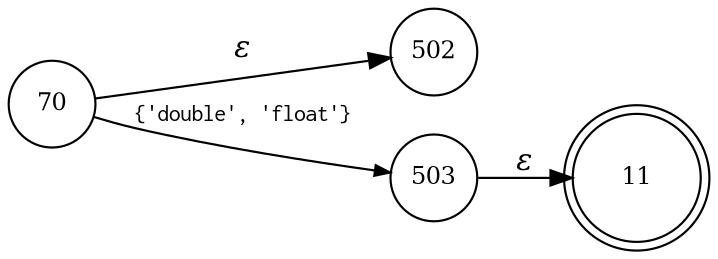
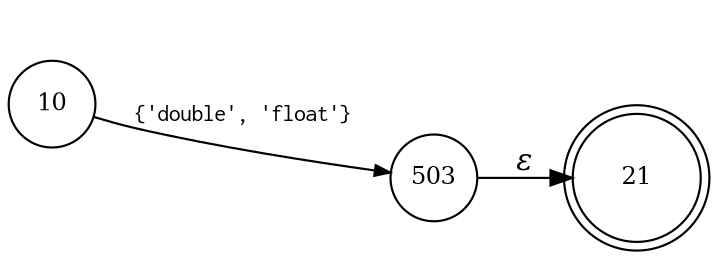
(434, 52) -> none
(52, 104) -> (52, 104)
(637, 178) -> (637, 178)
